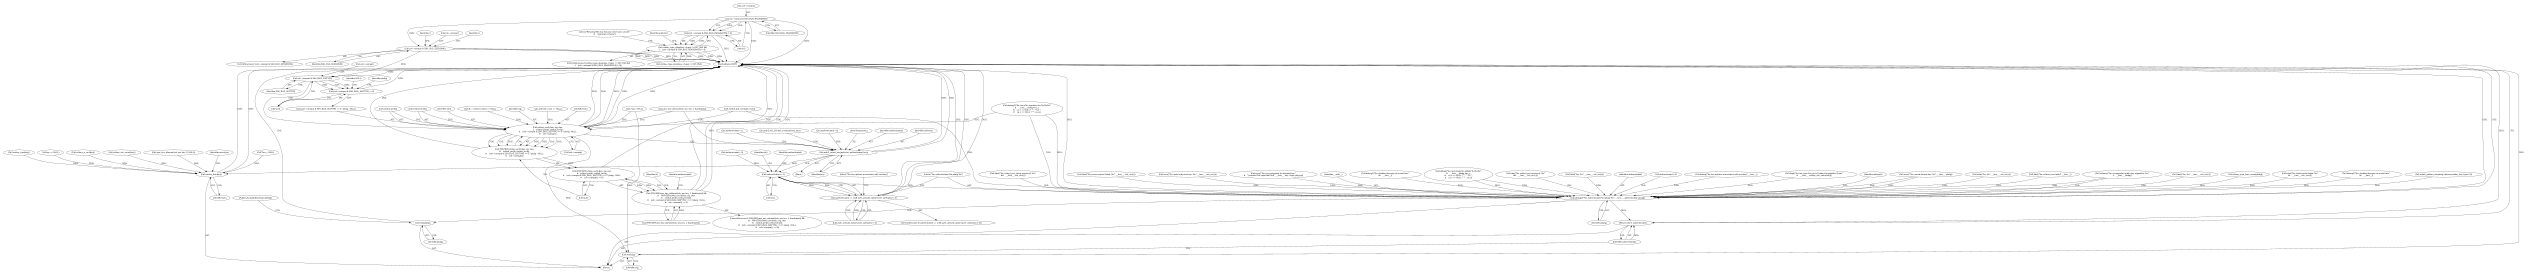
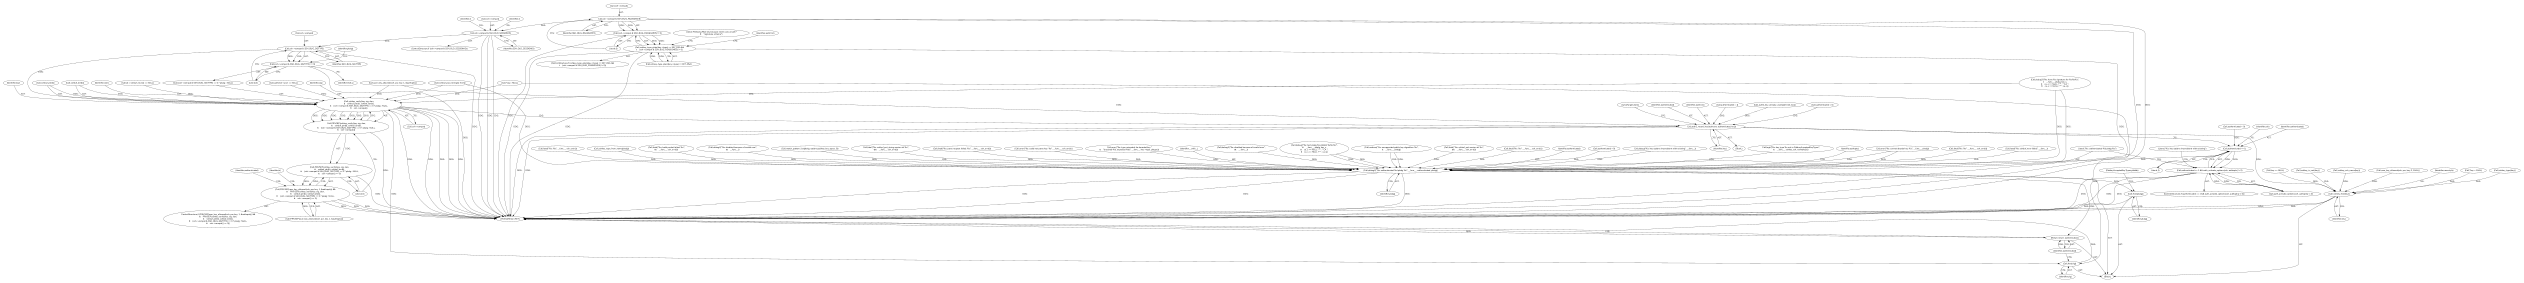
(526, 68) -> (473, 76)
(353, 84) -> (328, 70)
